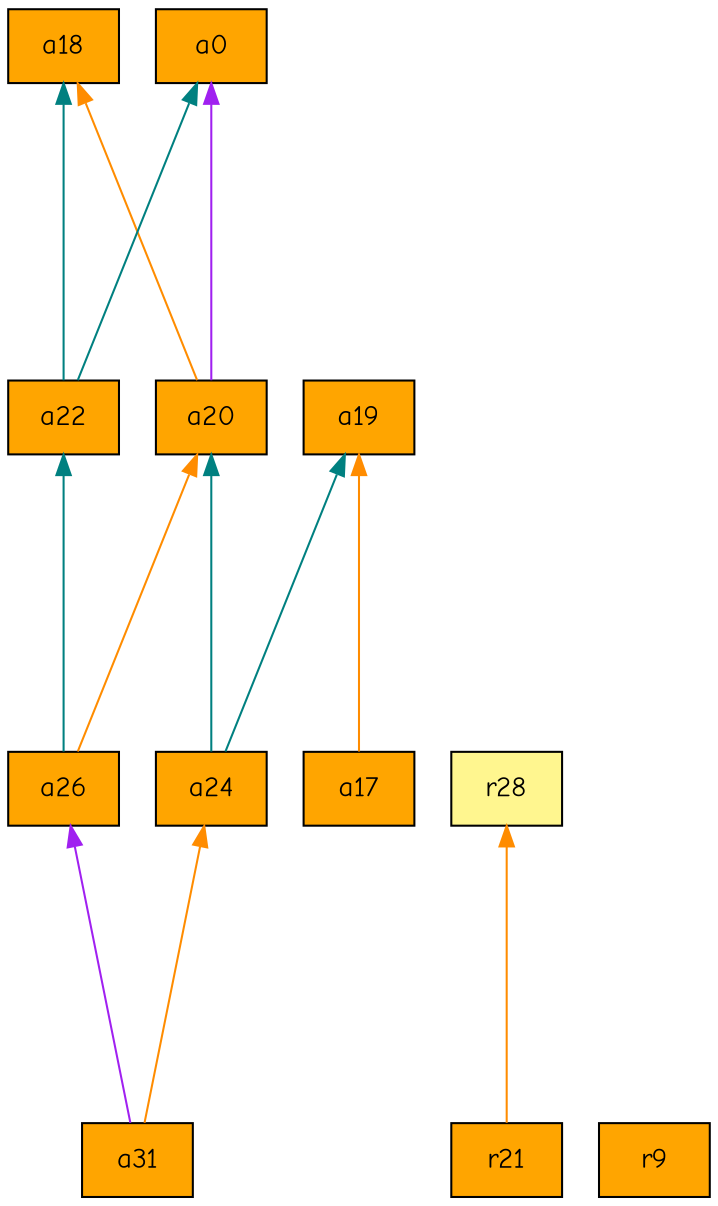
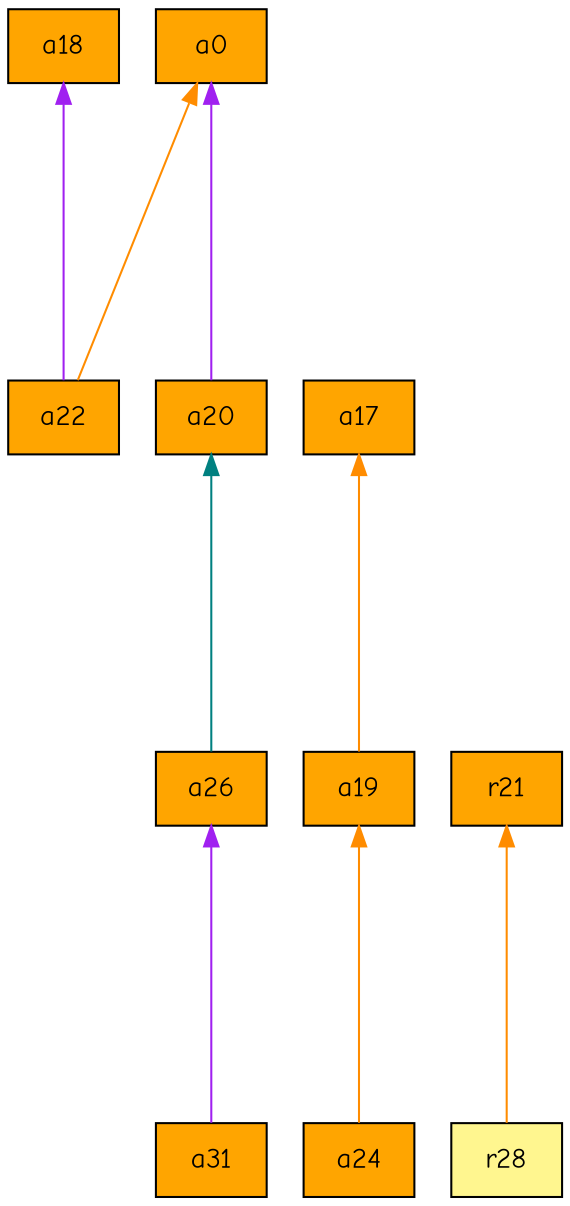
(64, 242) -> (64, 242)
(131, 249) -> (133, 242)
(144, 249) -> none
(64, 613) -> none
(133, 613) -> (211, 613)
(211, 613) -> none
(281, 613) -> (359, 985)
(359, 613) -> (359, 613)
(172, 985) -> none
(507, 985) -> (507, 985)
(654, 1160) -> none
